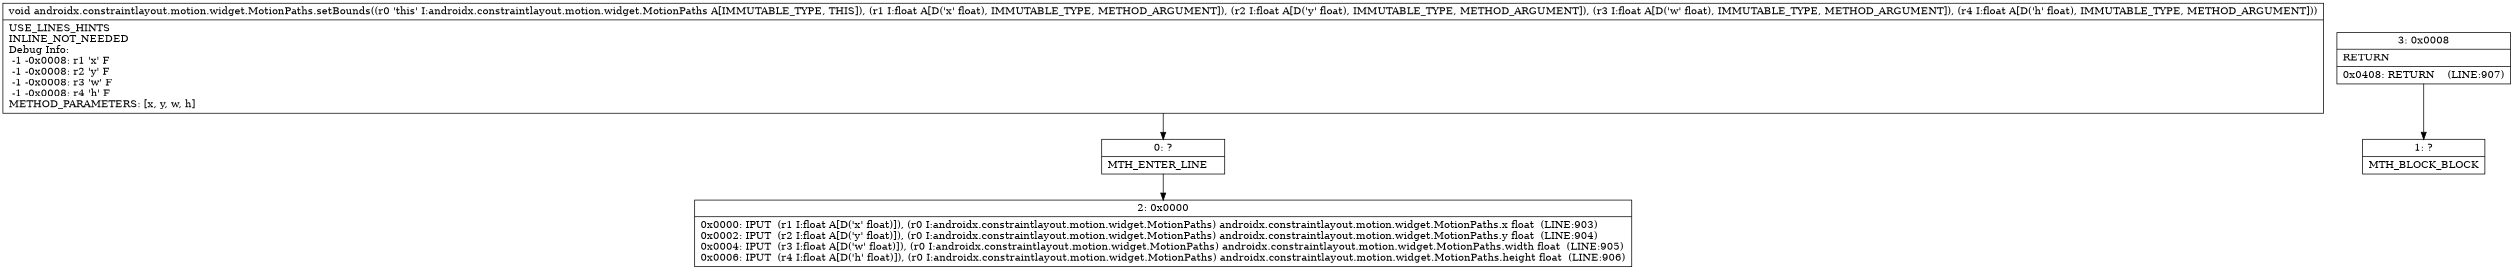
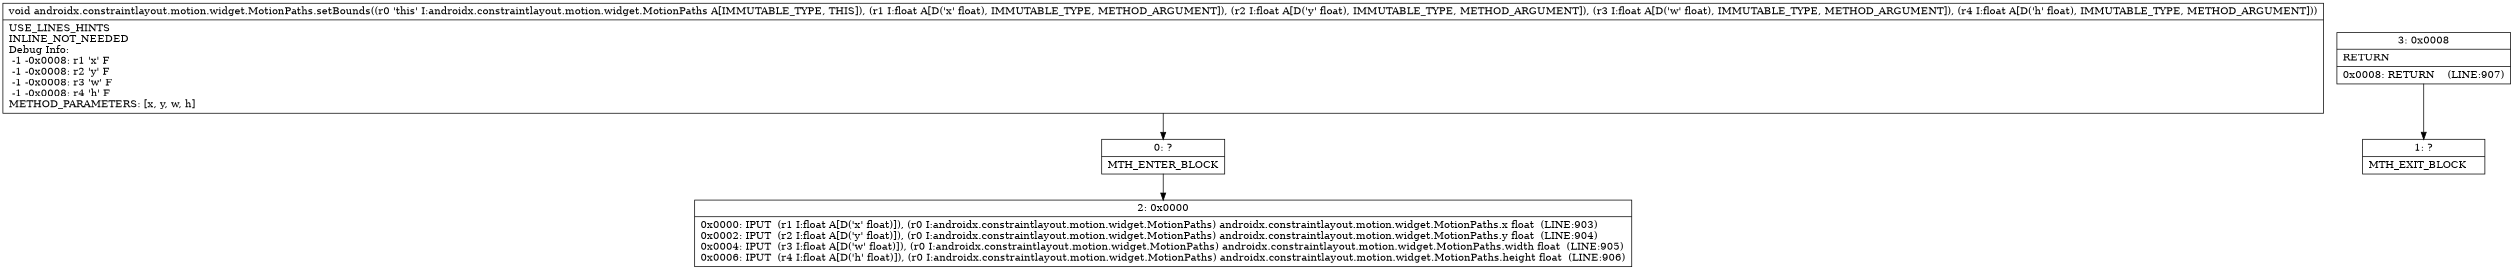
(2424, 75) -> (2424, 75)
(1158, 165) -> (1163, 165)
(2424, 165) -> (2418, 165)
